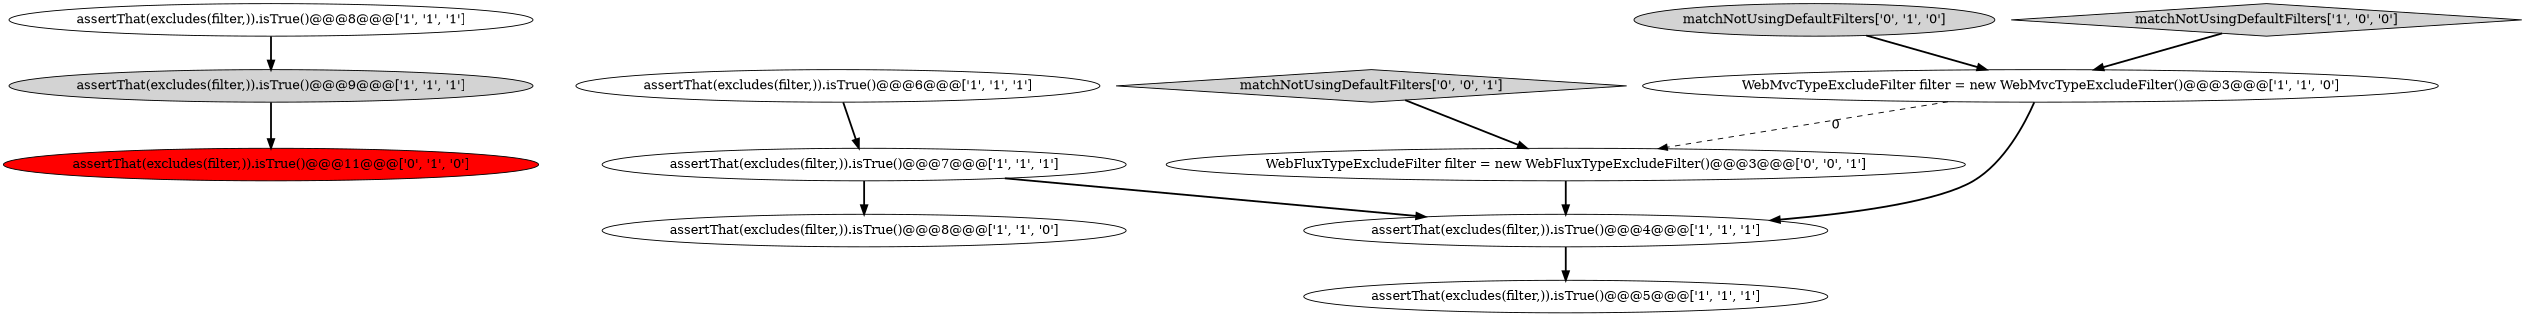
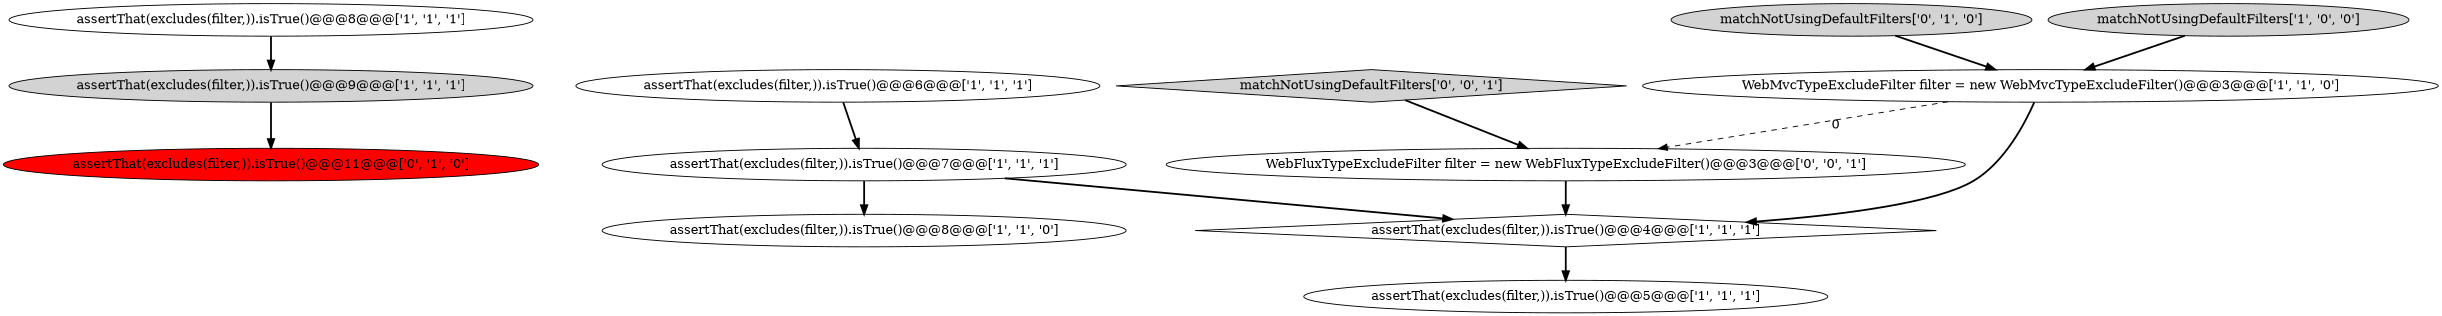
(2266, 20) -> (2228, 20)
(1566, 231) -> (1566, 231)
